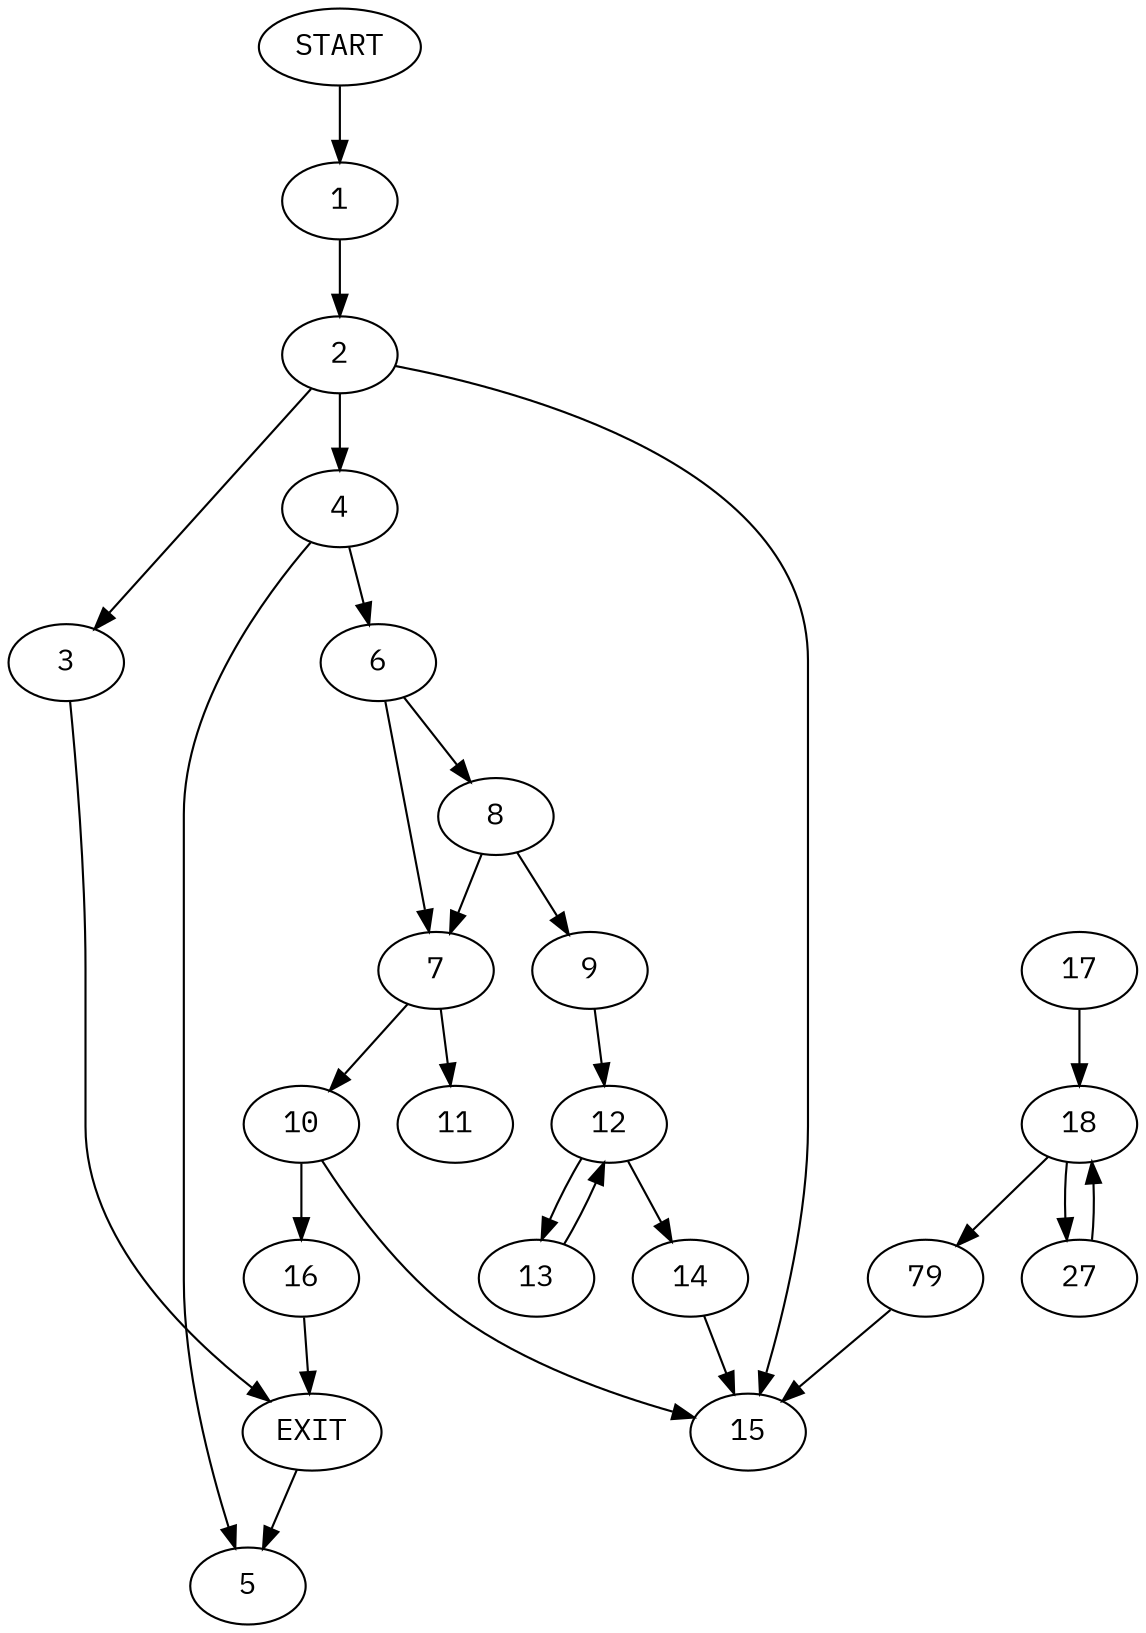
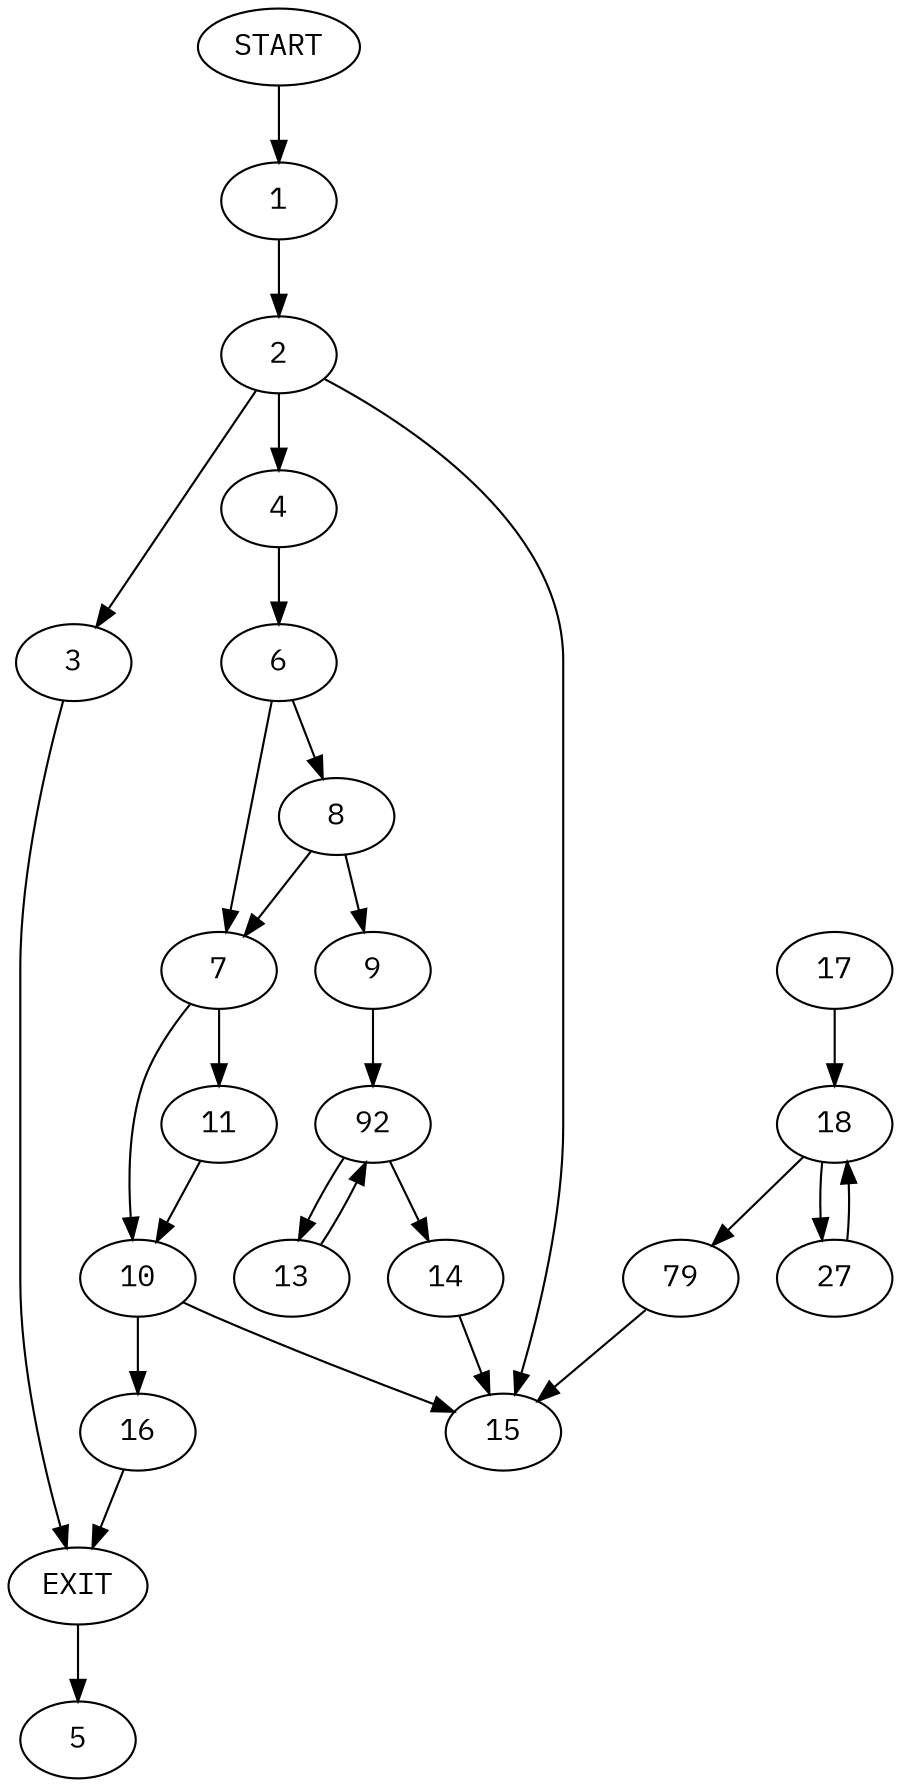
(184, 1021) -> none
(609, 1124) -> (373, 1124)
none -> (184, 1192)
